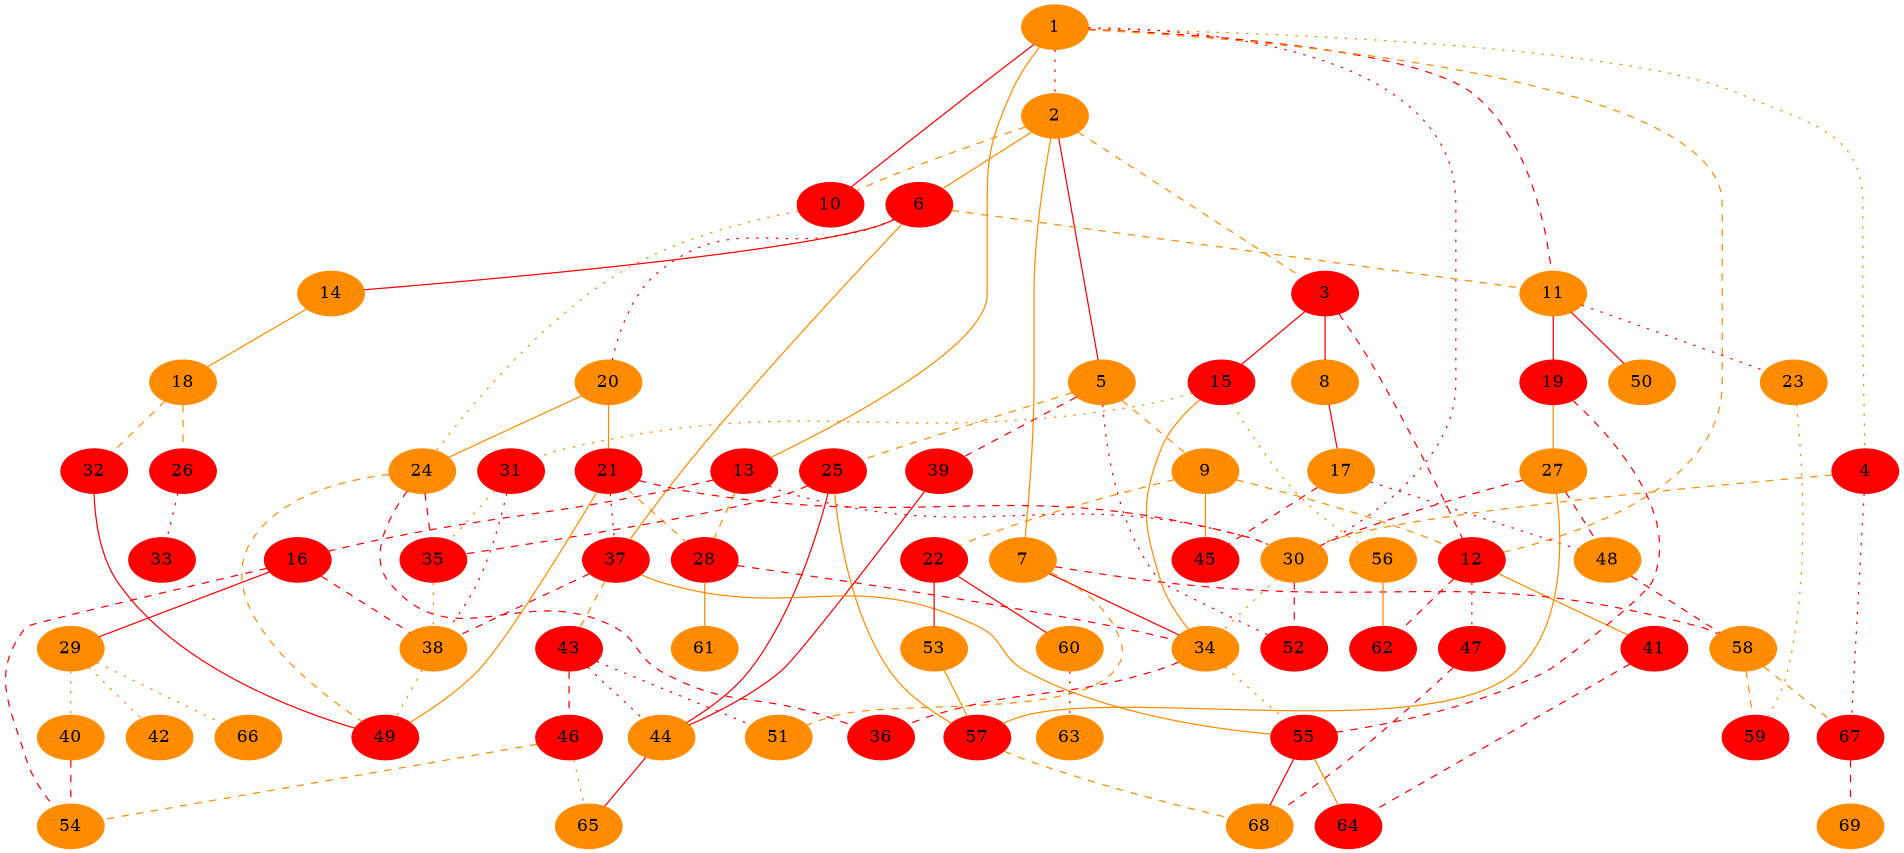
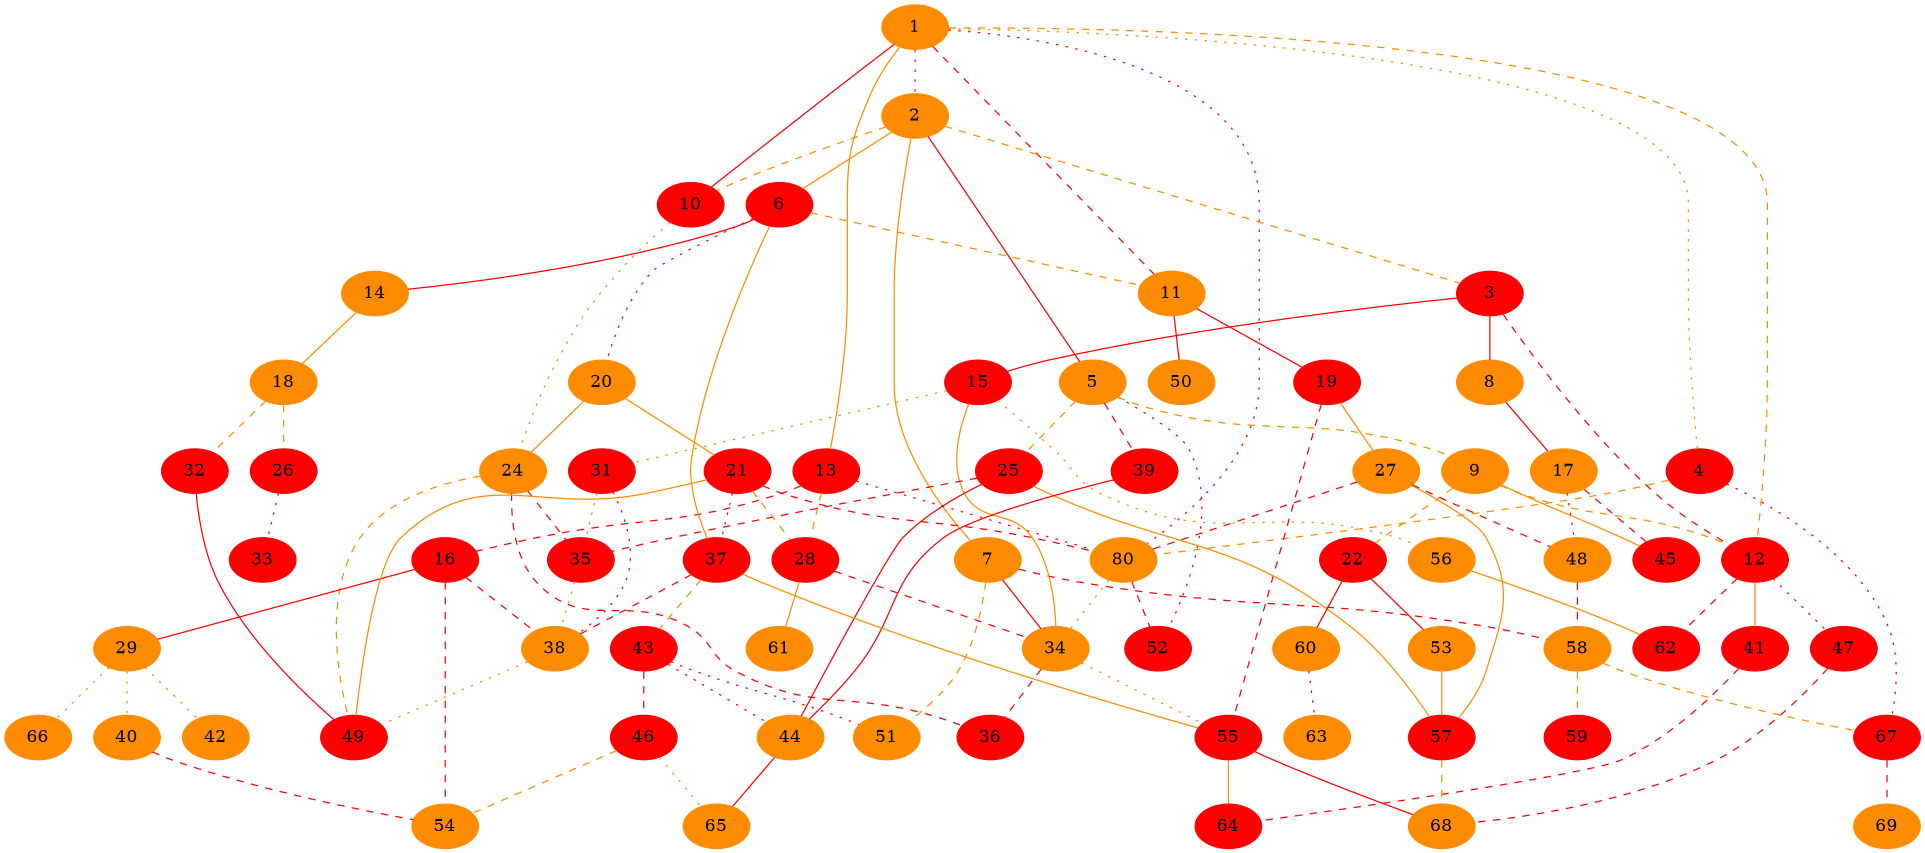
(1794, 382) -> none
(1294, 560) -> (1124, 560)
